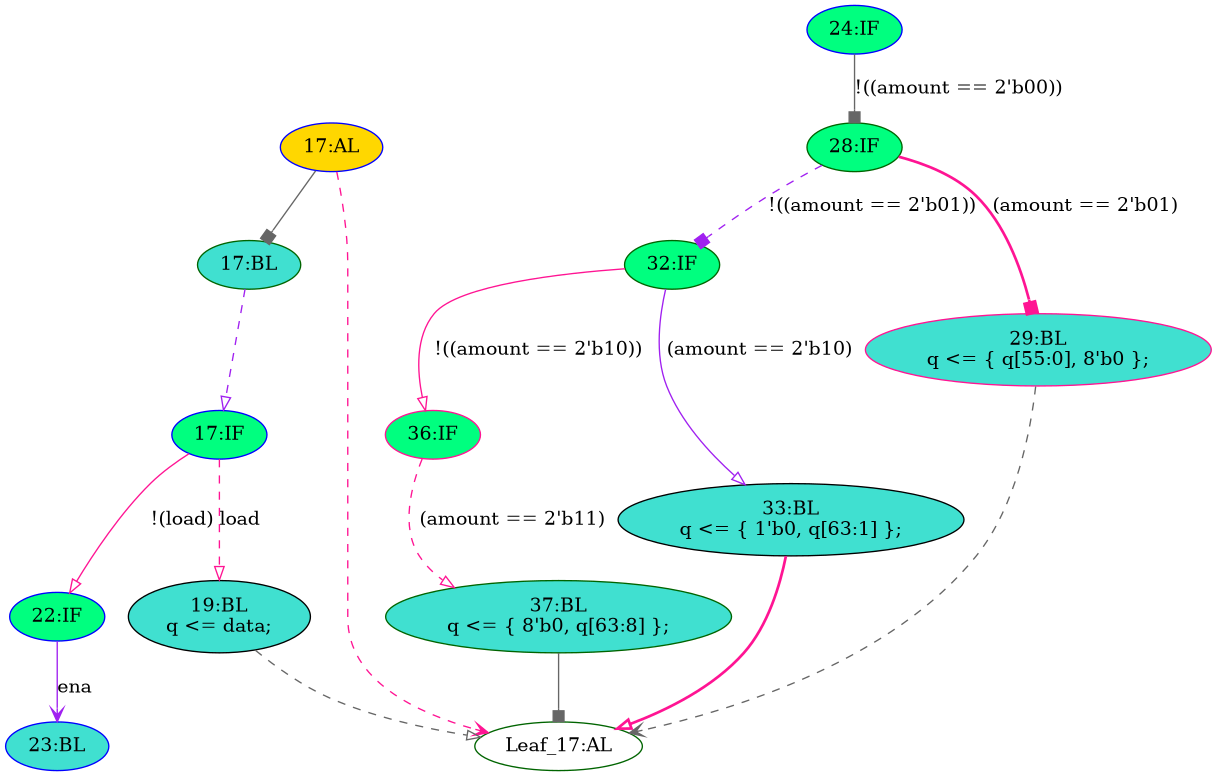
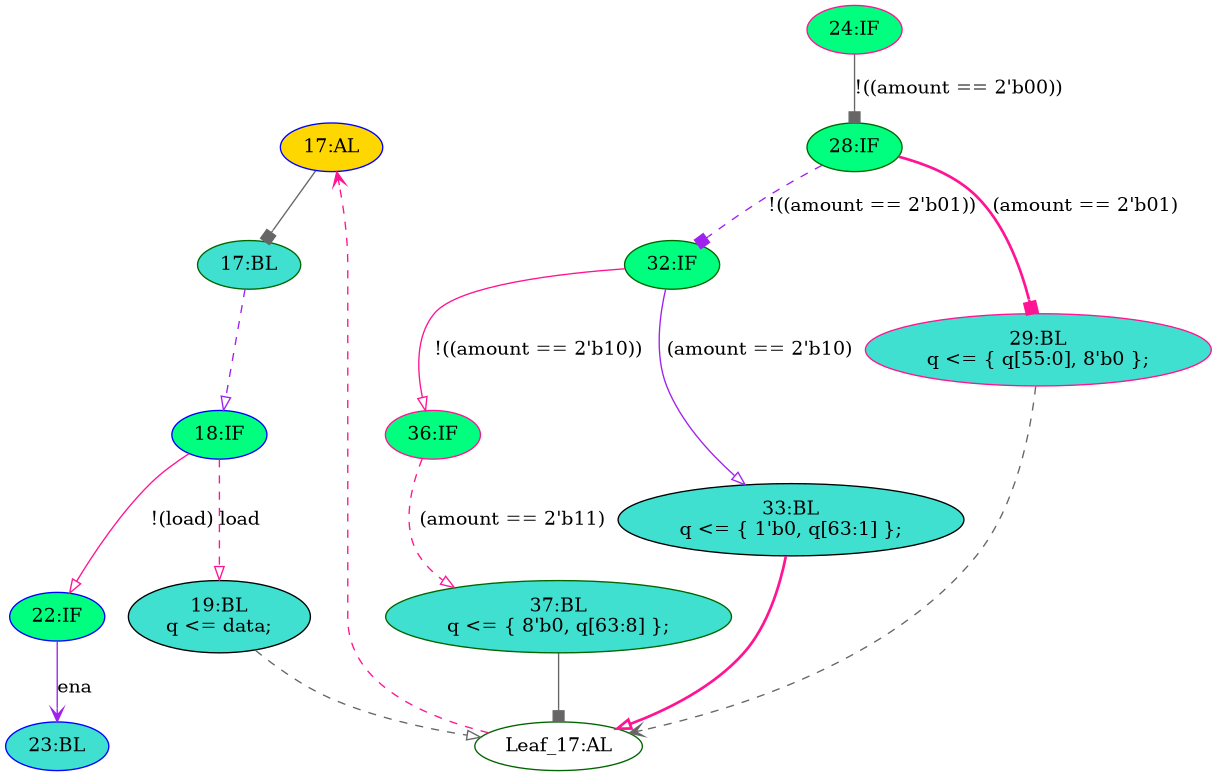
(855, 30) -> (855, 30)
(219, 435) -> (219, 435)
(348, 485) -> (348, 499)
